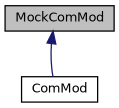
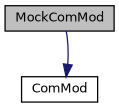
(51, 60) -> (68, 48)
